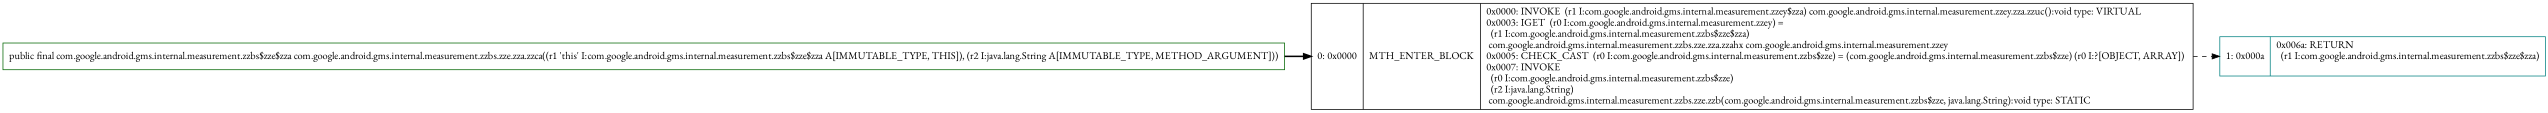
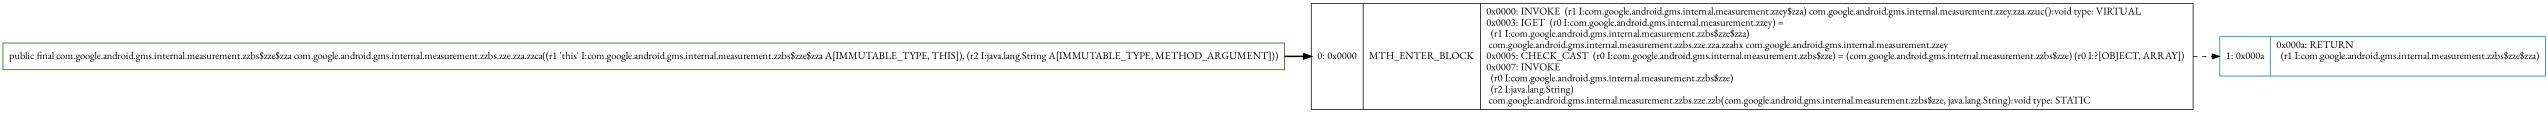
(2317, 45) -> (2317, 45)
